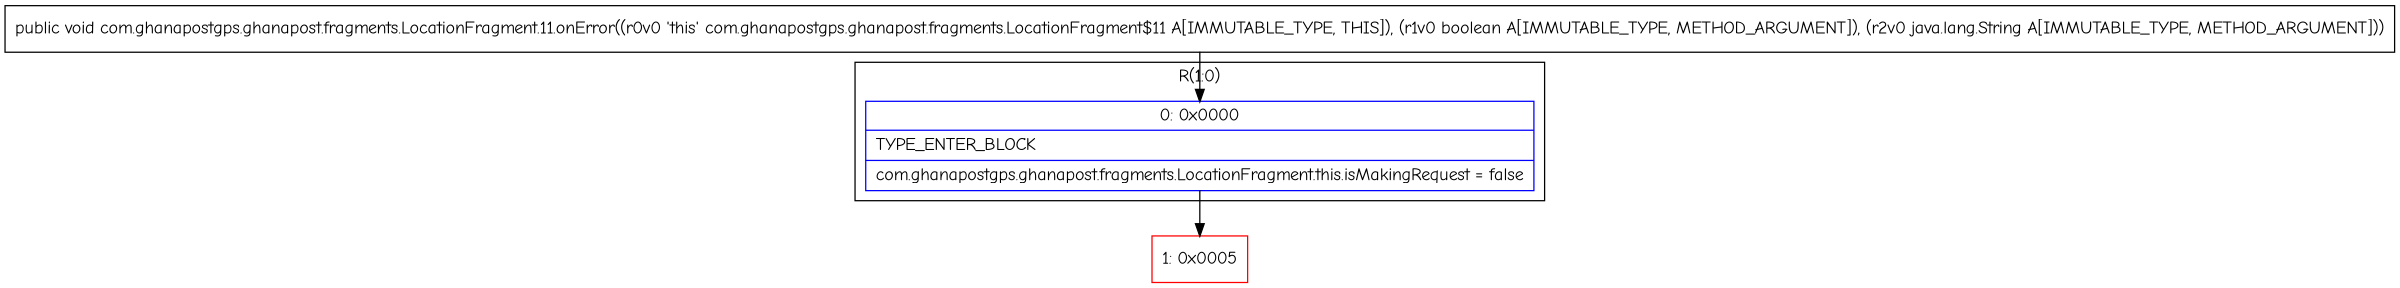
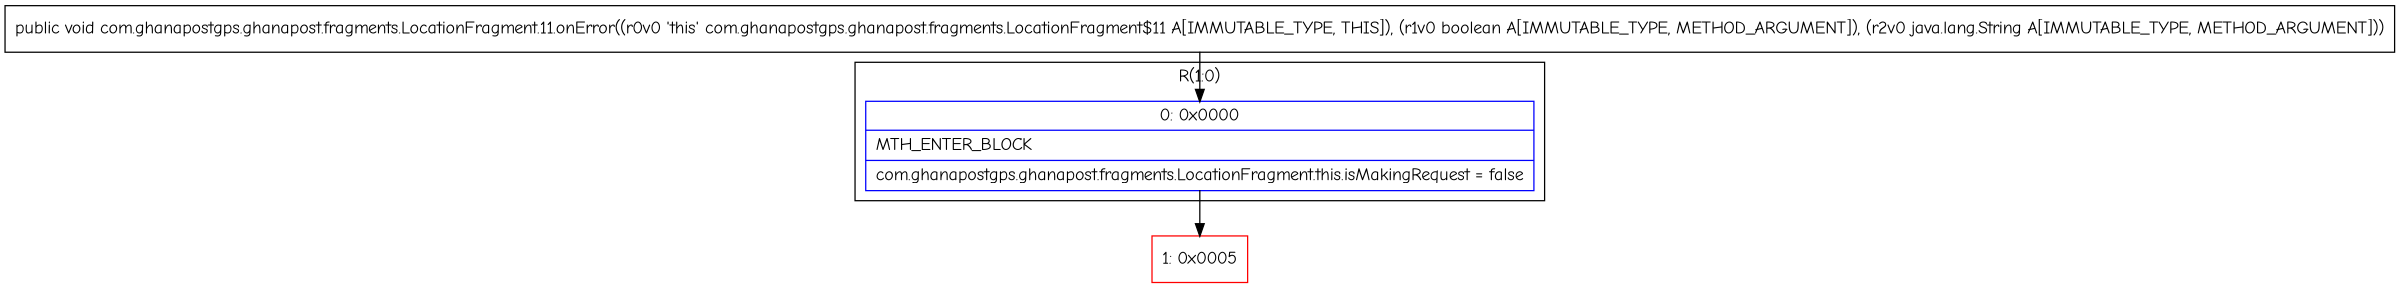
(956, 145) -> (954, 145)
